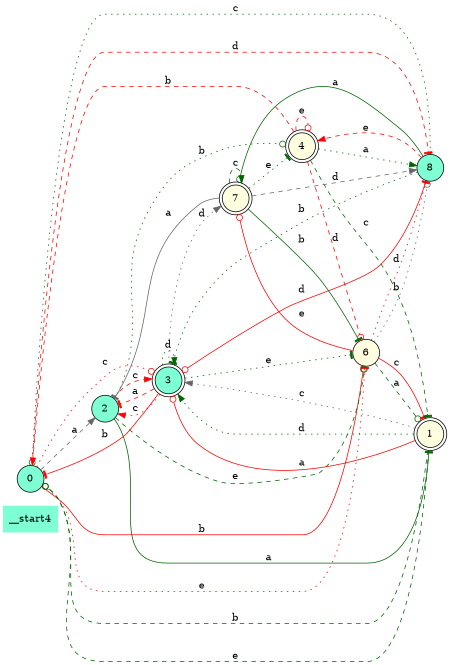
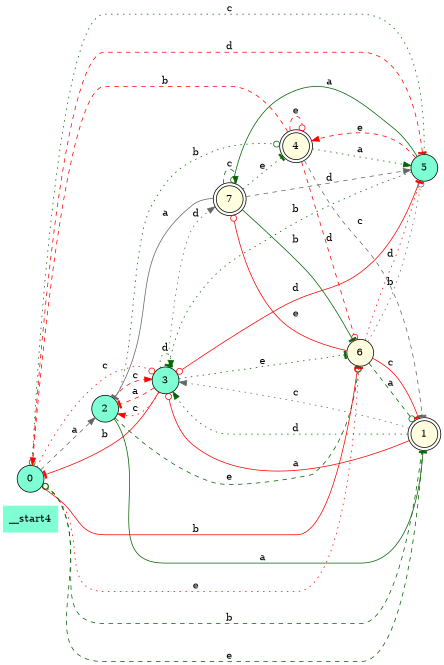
(430, 168) -> (424, 168)
(389, 278) -> (382, 271)
(169, 380) -> (166, 380)
